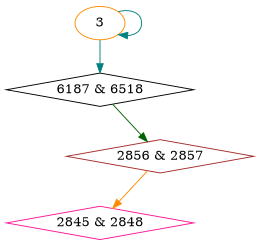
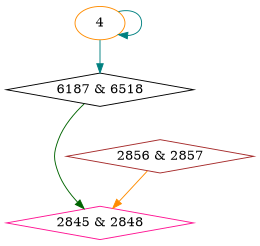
(100, 23) -> (100, 23)
(127, 120) -> (55, 152)
